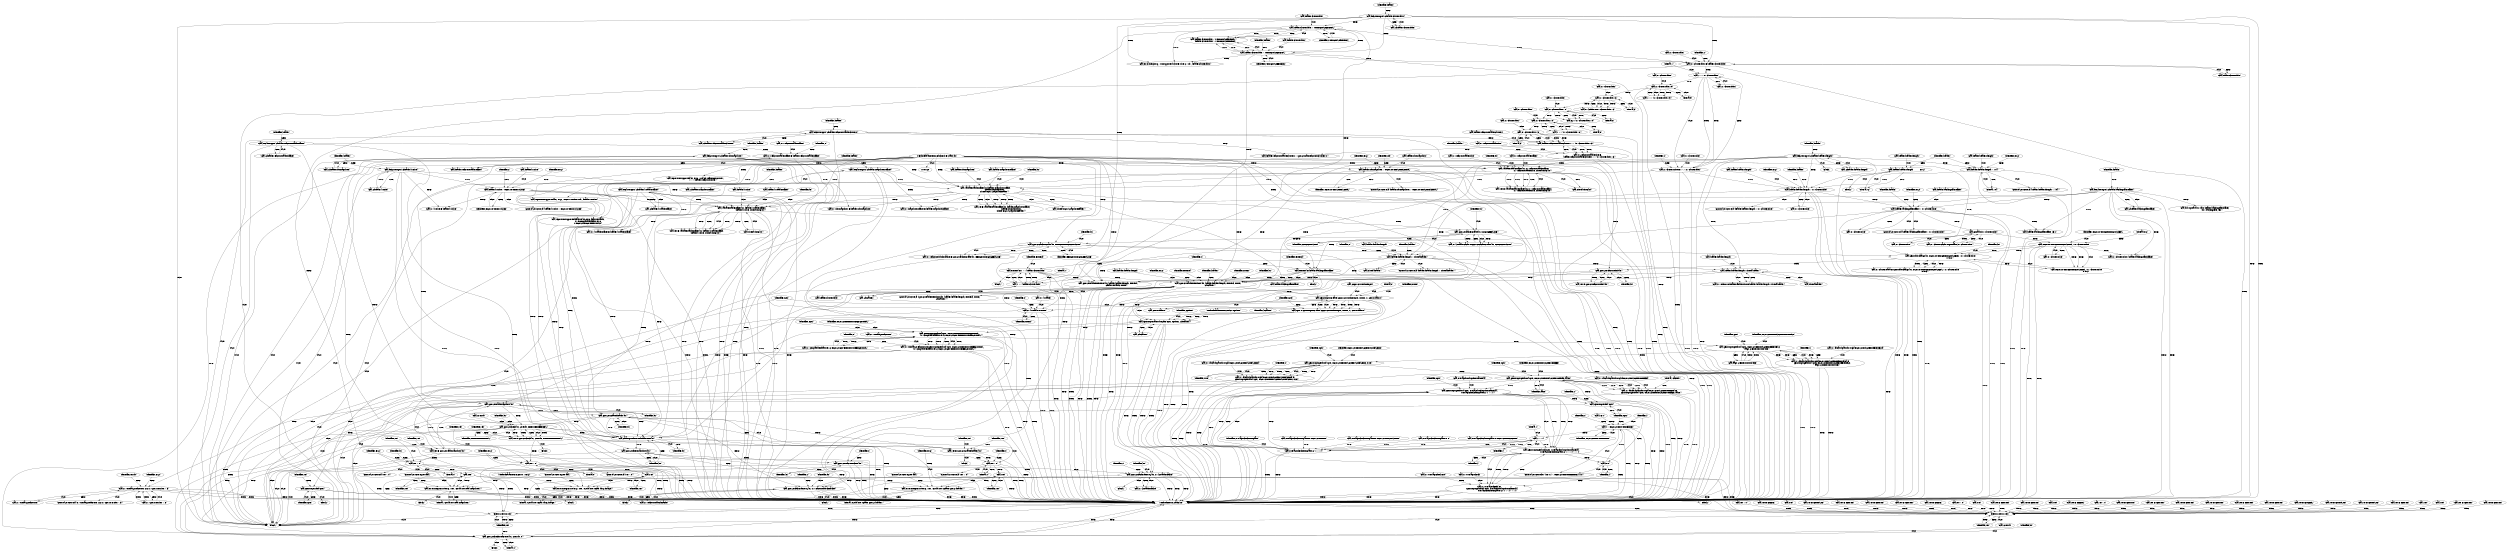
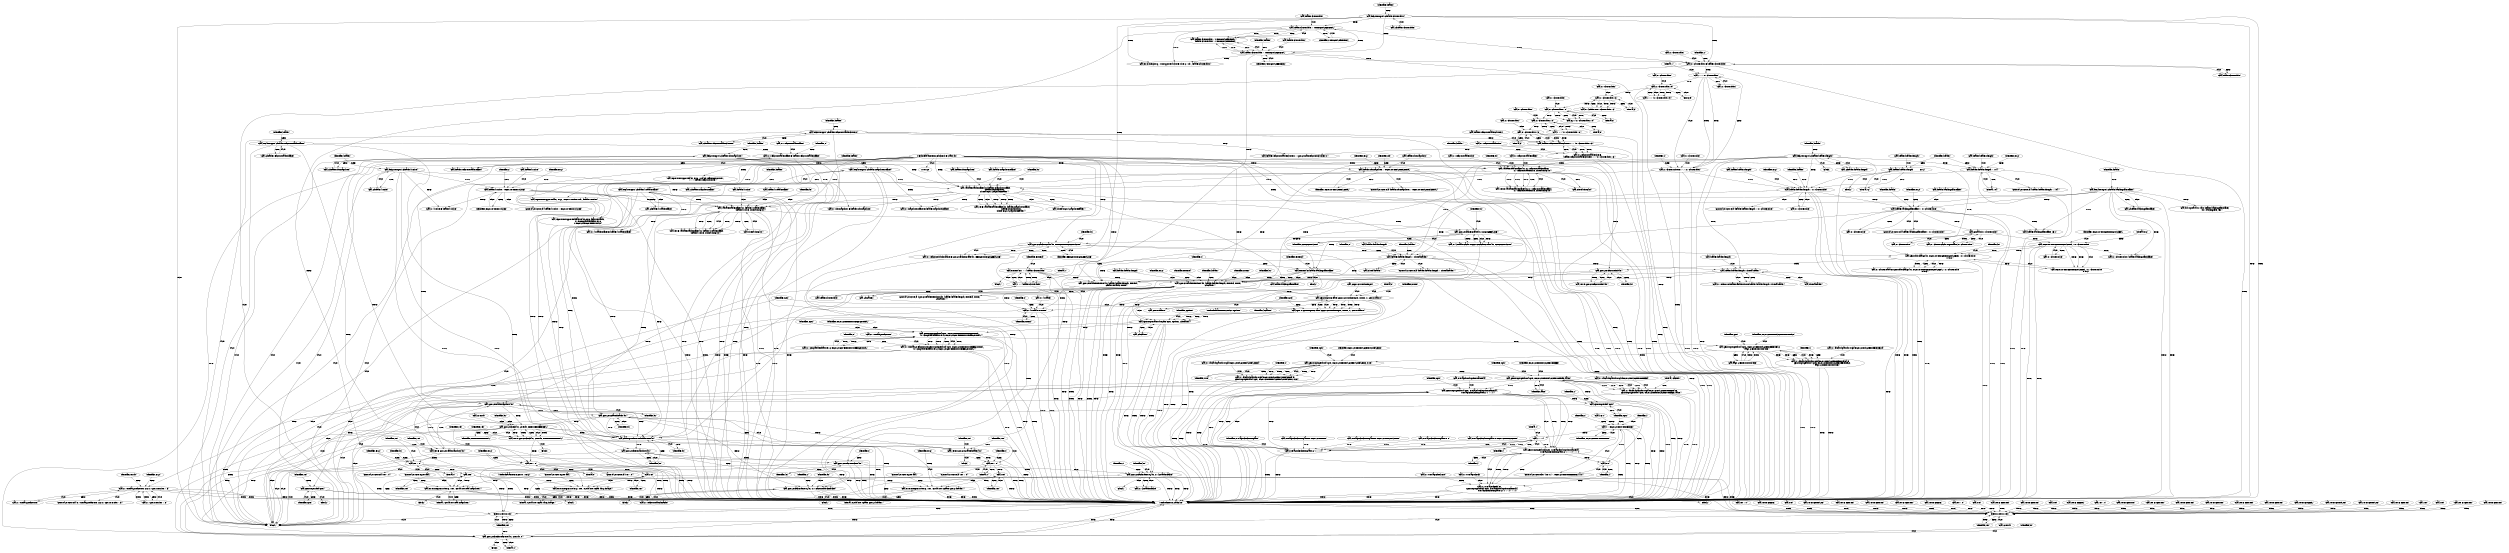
(1391, 22) -> none
(1687, 98) -> (1687, 98)
(381, 179) -> (381, 179)
(1349, 179) -> (1349, 179)
none -> (789, 185)
(1281, 186) -> none
